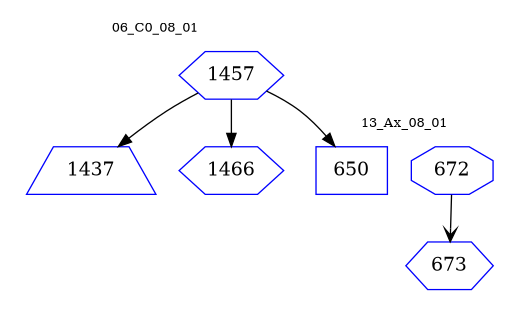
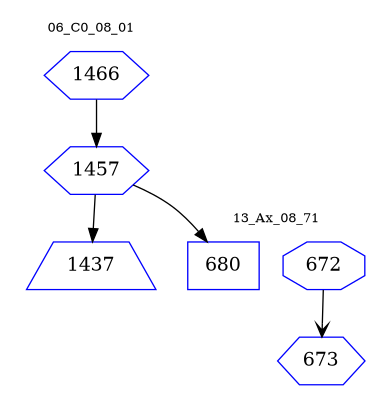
(231, 116) -> (97, 116)
(405, 124) -> (276, 219)
(352, 171) -> (223, 266)
